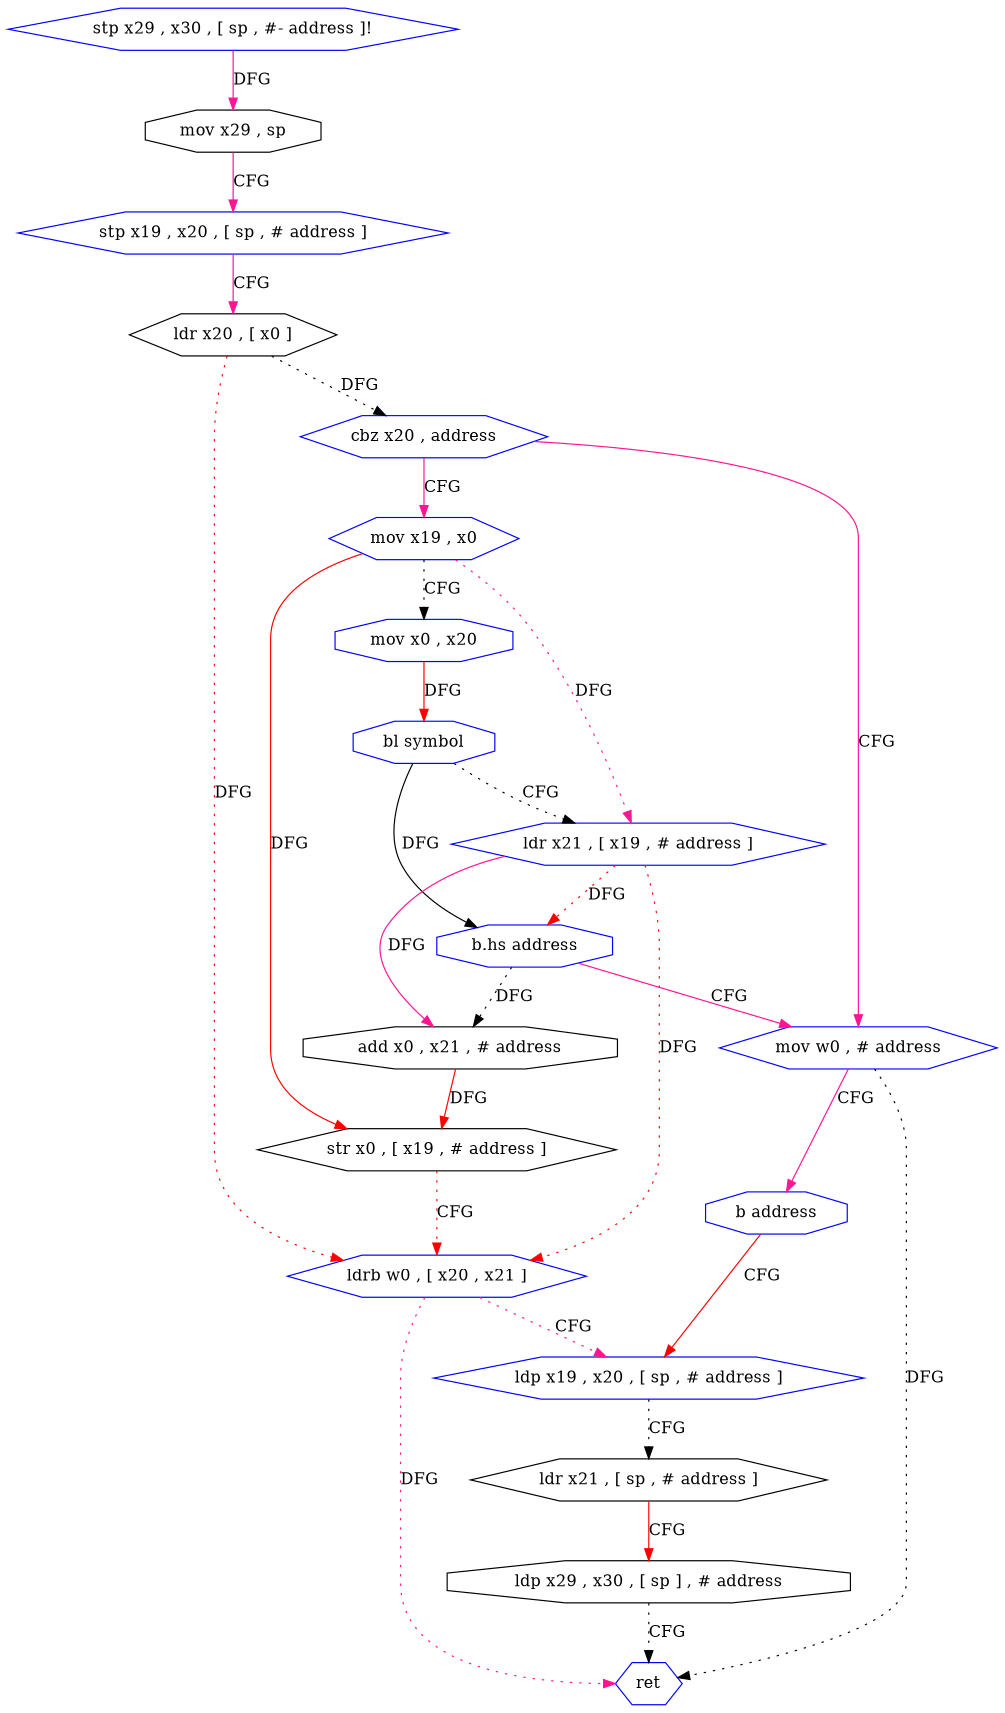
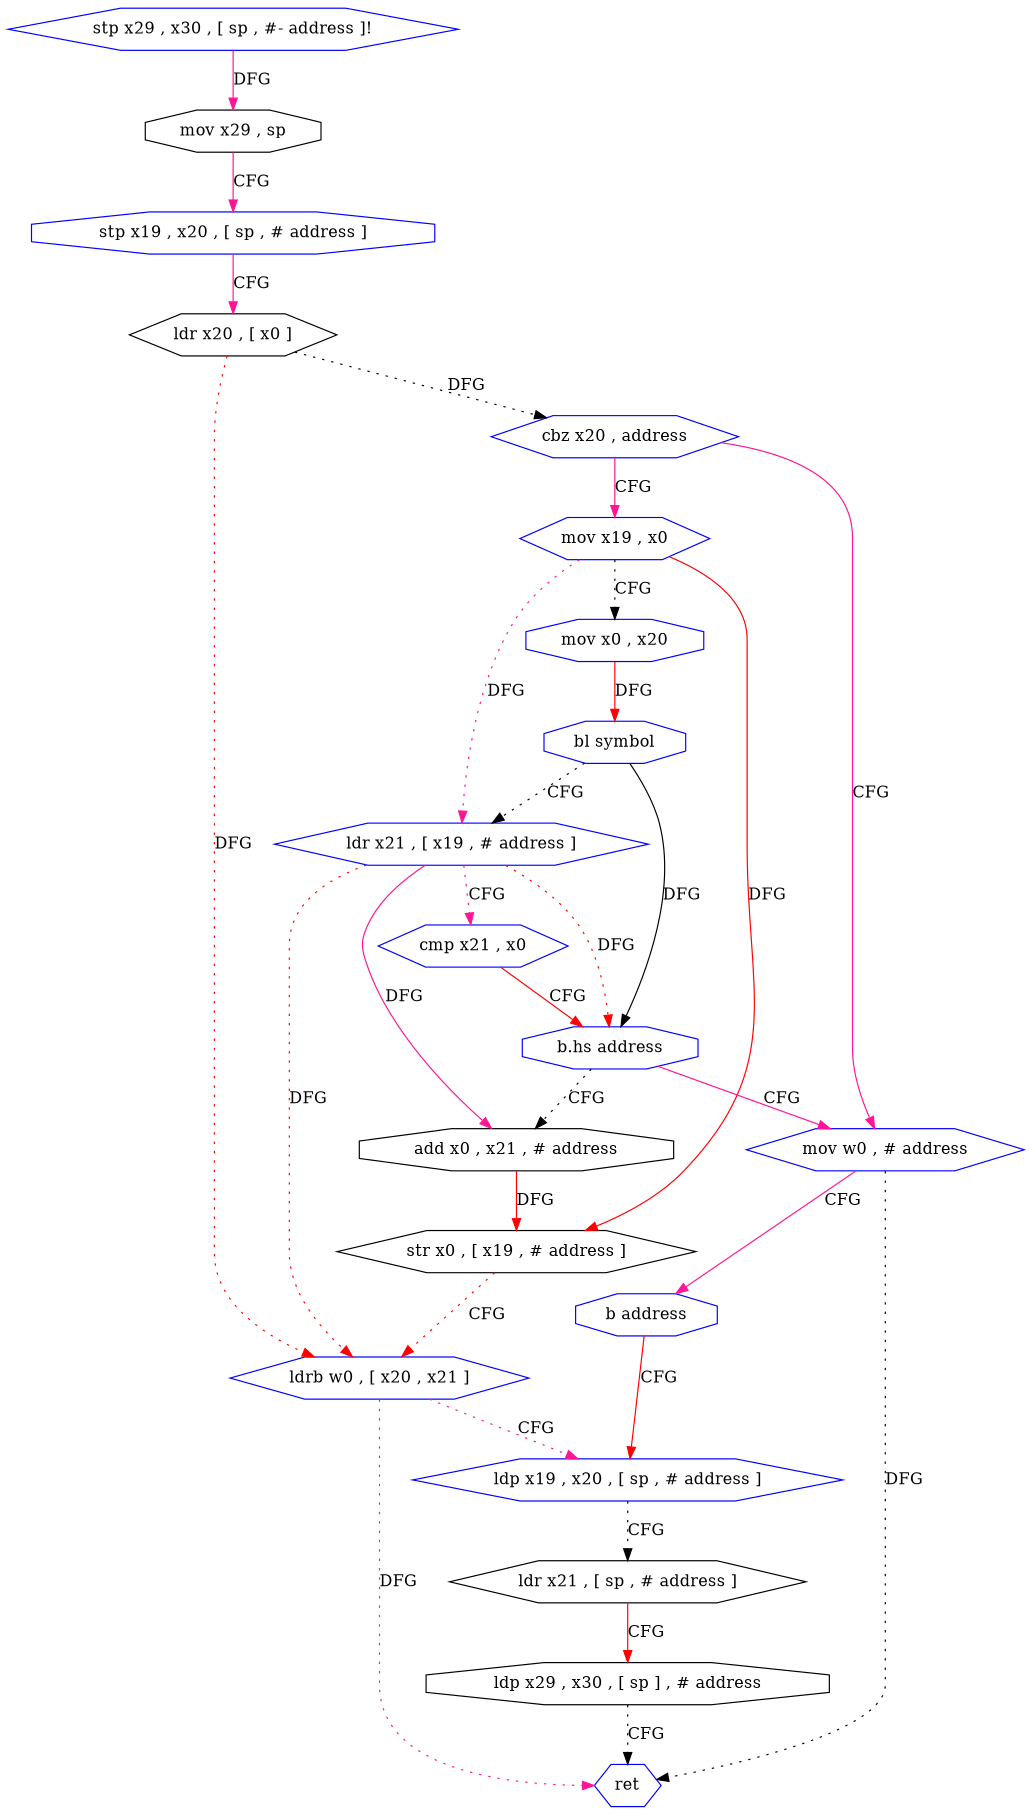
(233, 233) -> (233, 233)
none -> (473, 946)
(515, 997) -> (587, 1099)
